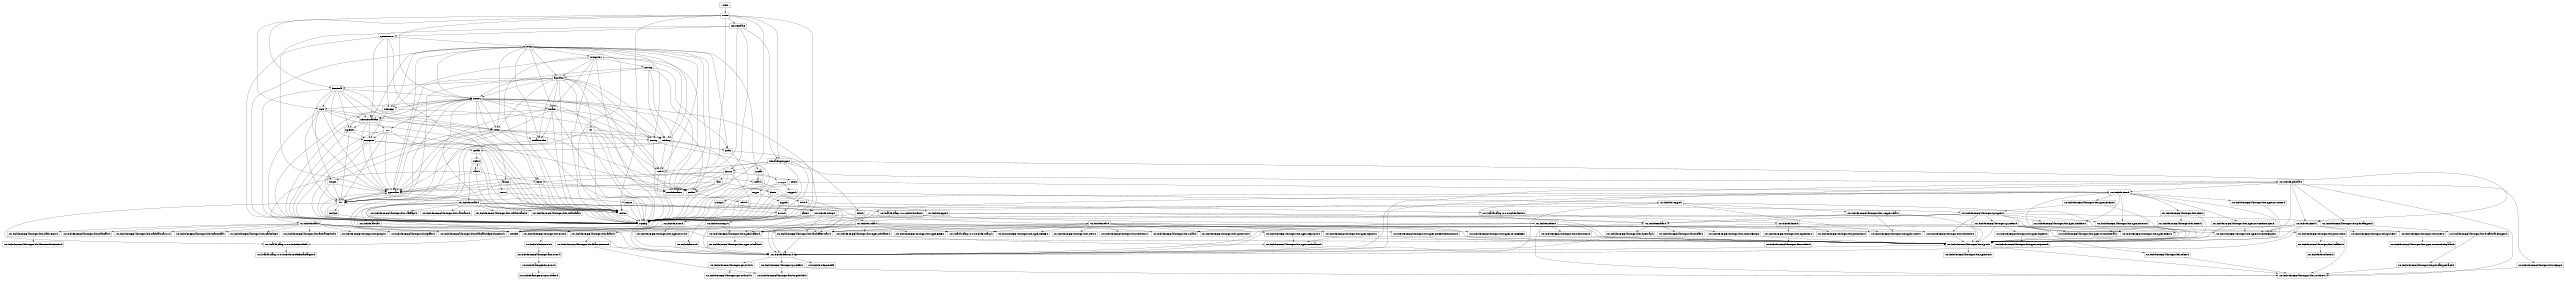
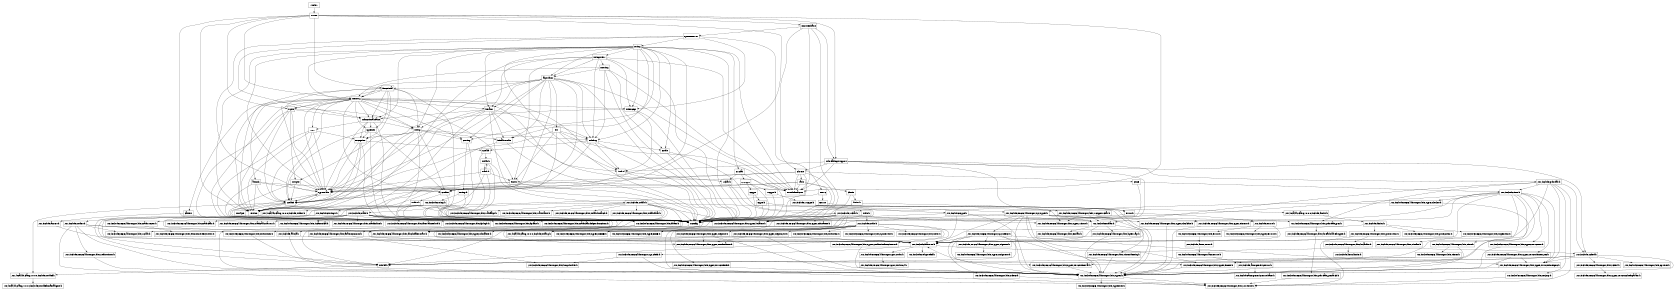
none -> (536, 155)
(341, 203) -> (290, 203)
(1552, 252) -> (1255, 250)
